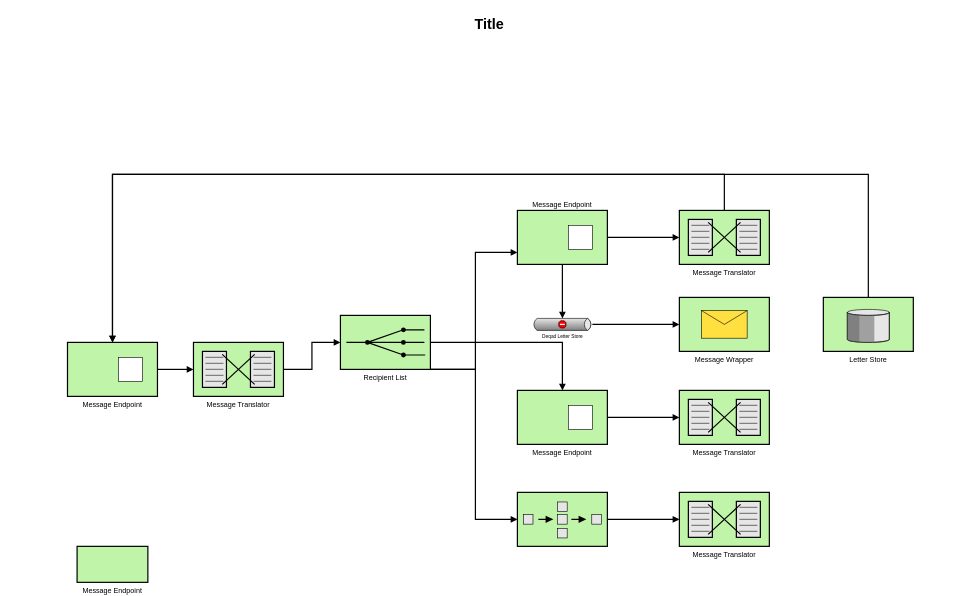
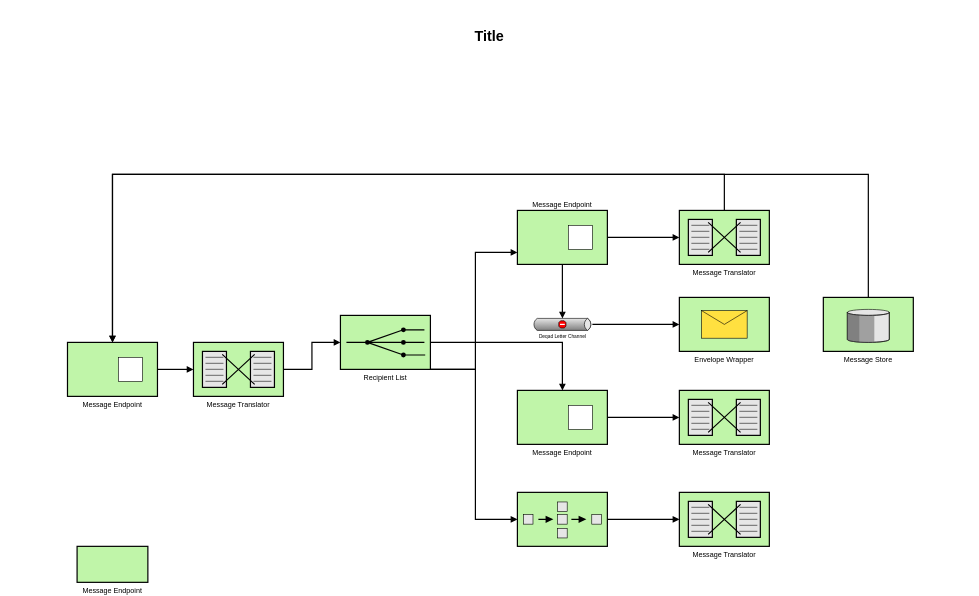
(489, 24) -> (489, 36)
(563, 337) -> (563, 337)
(724, 359) -> (724, 359)
(868, 359) -> (868, 359)
